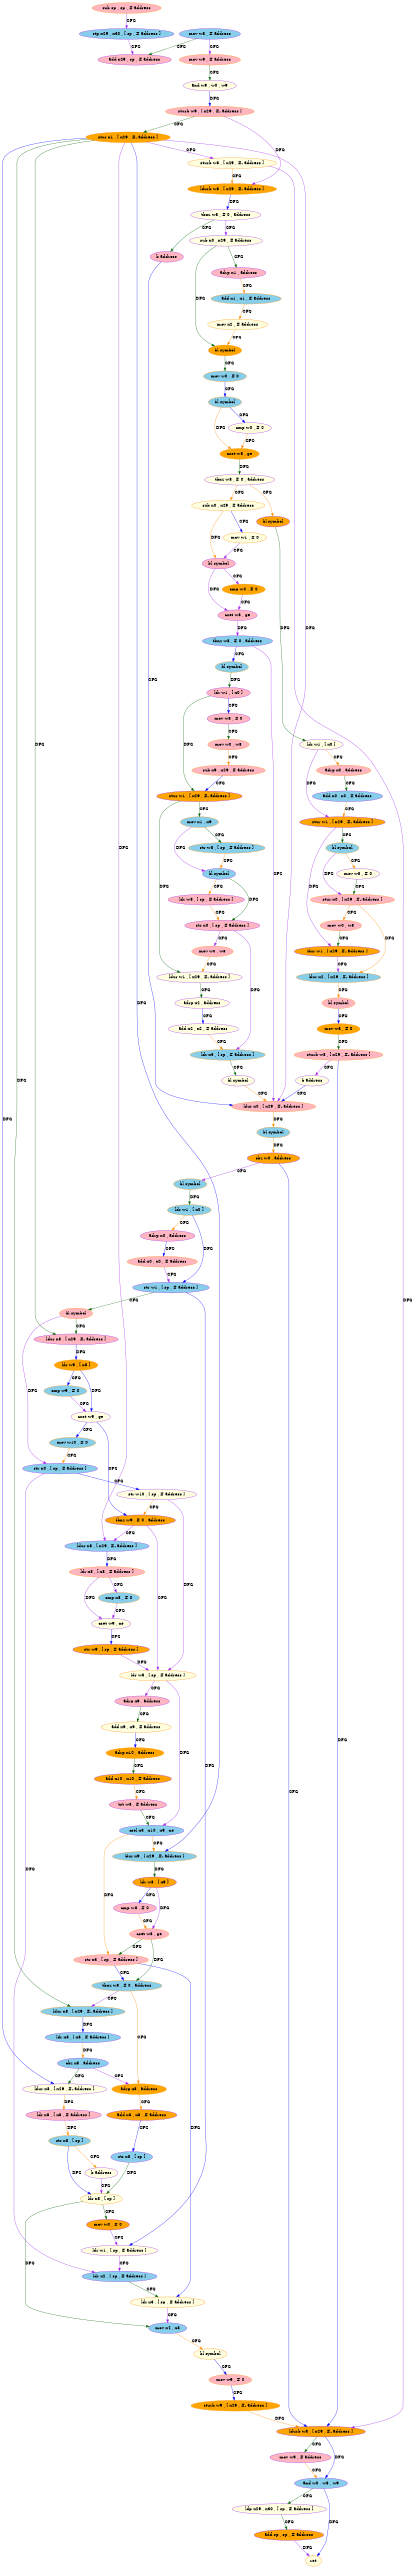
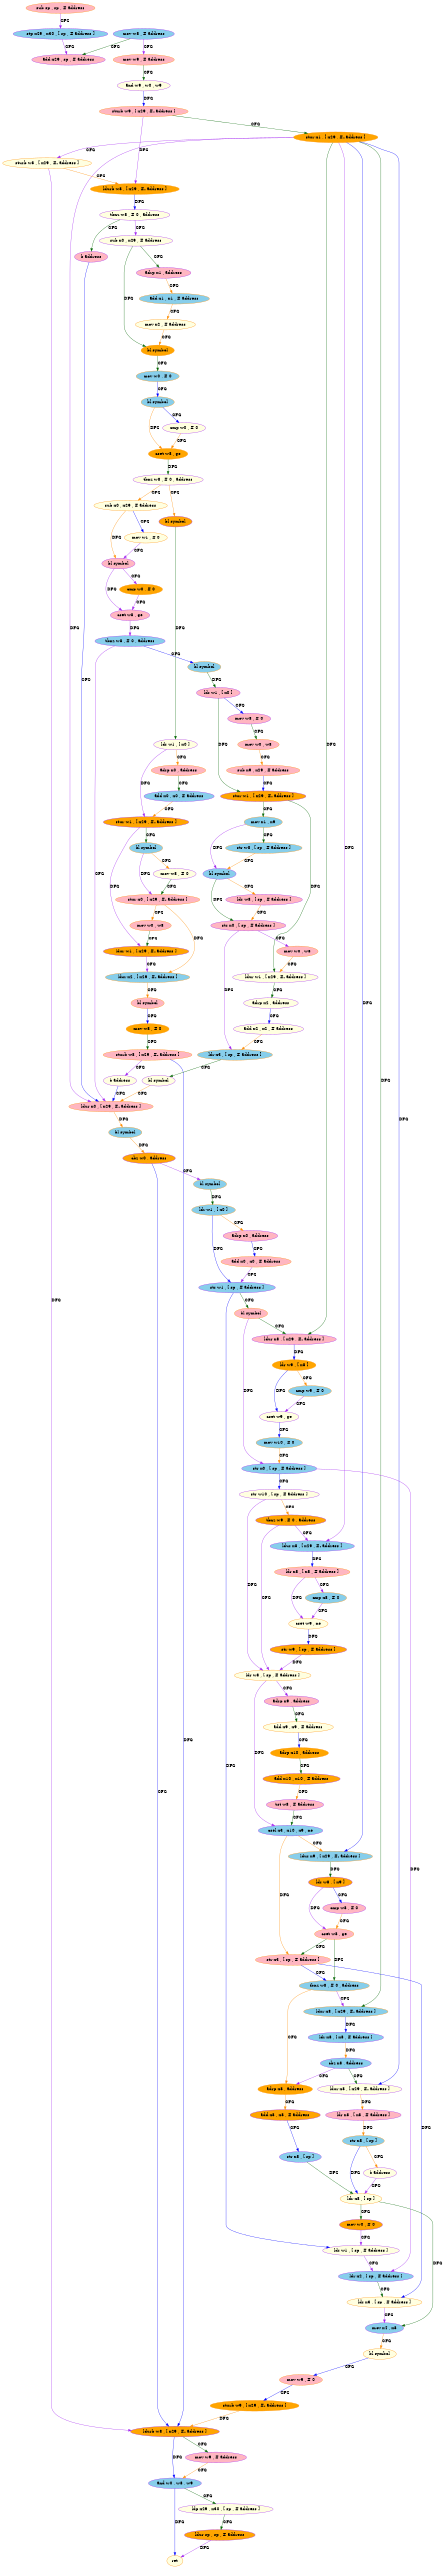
(71, 1377) -> (301, 1377)
(108, 1470) -> none
(111, 1624) -> (308, 1624)
(289, 2535) -> (220, 2535)
